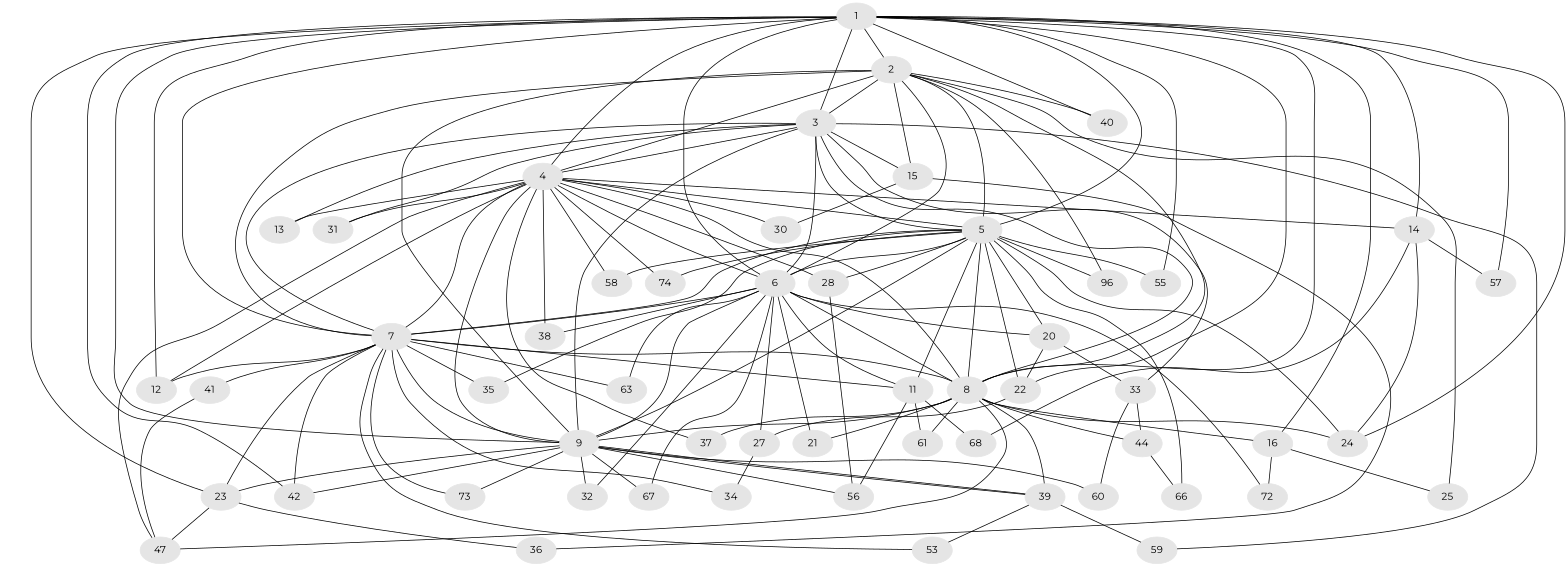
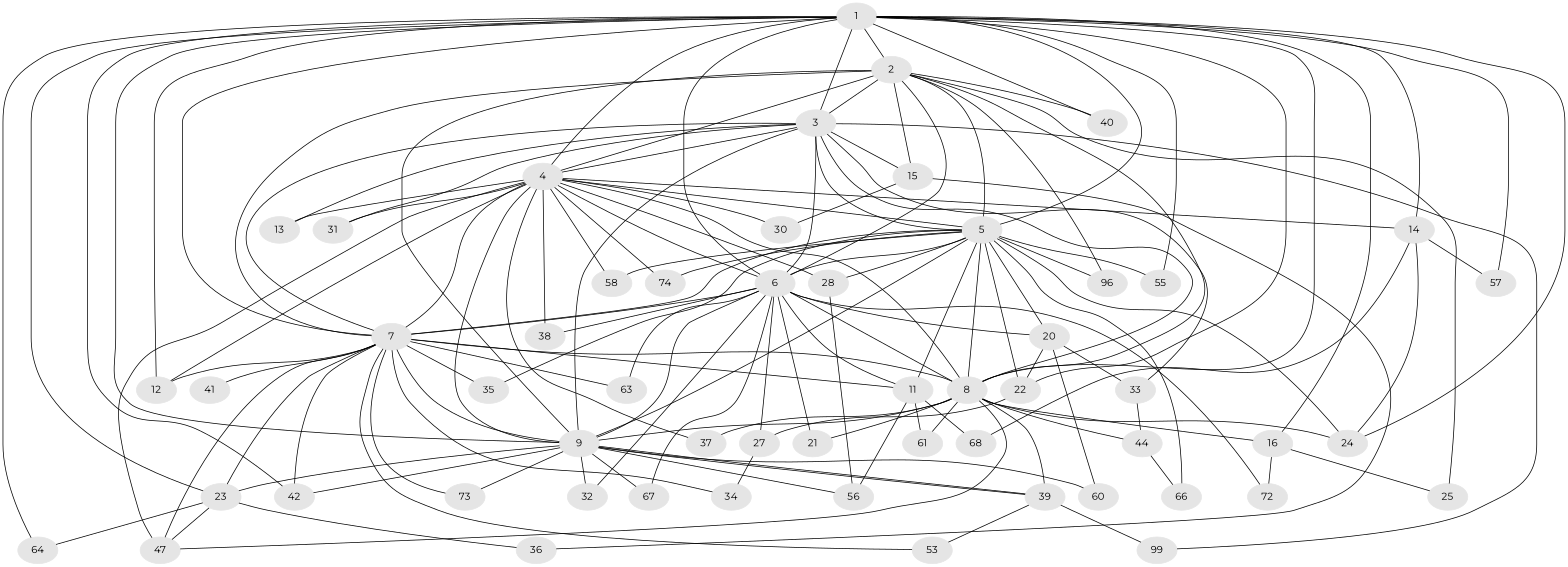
(1111, 442) -> (1072, 410)
(142, 456) -> (243, 409)
none -> (38, 550)
(1157, 550) -> (1157, 550)
